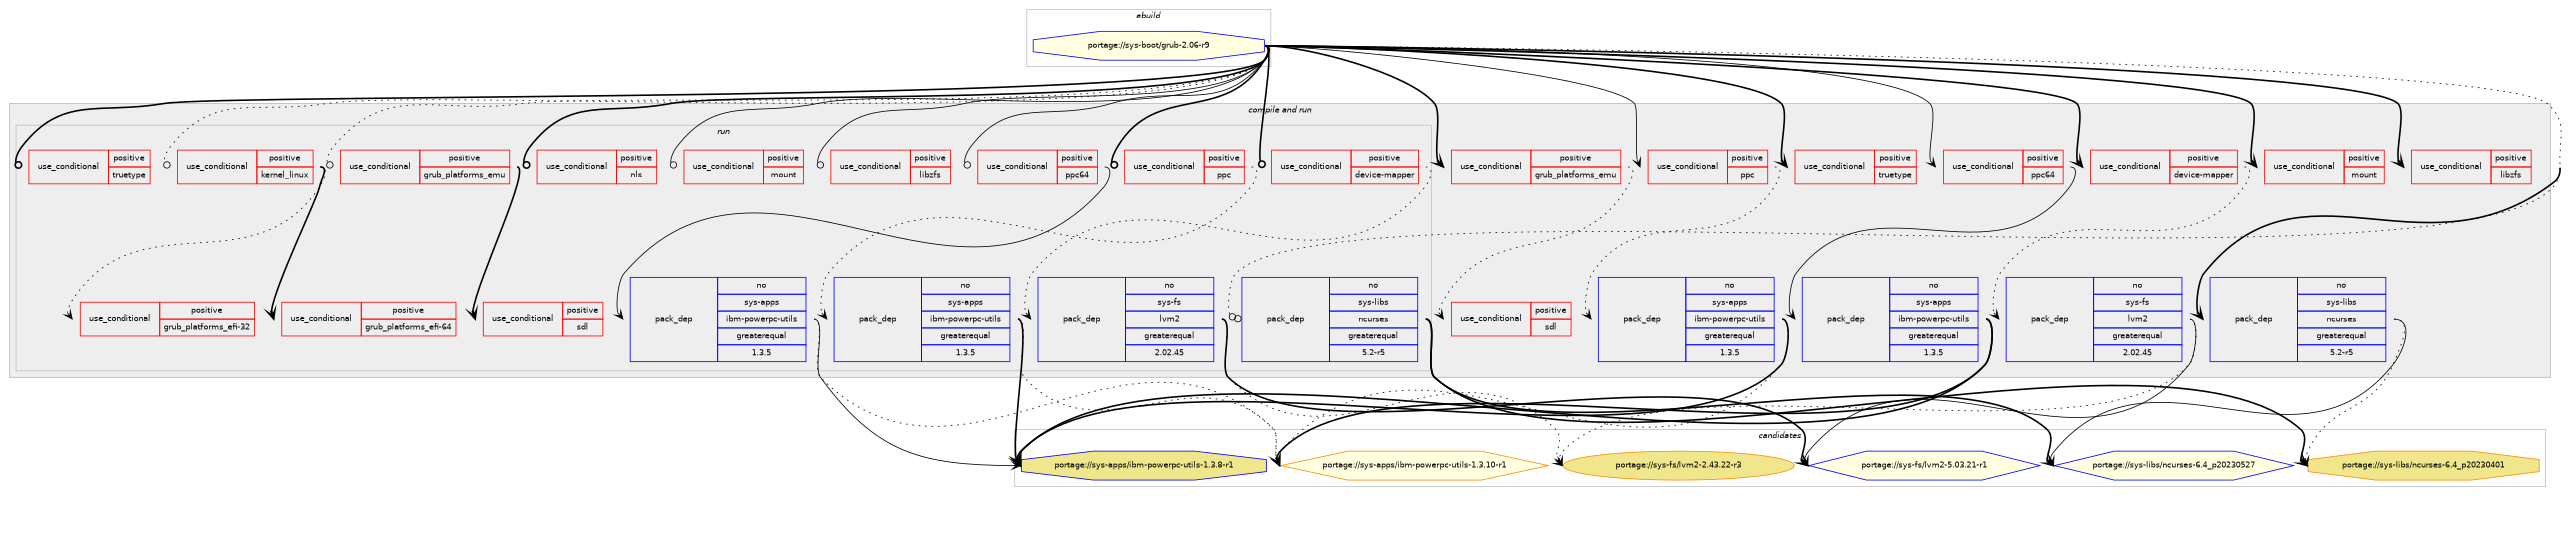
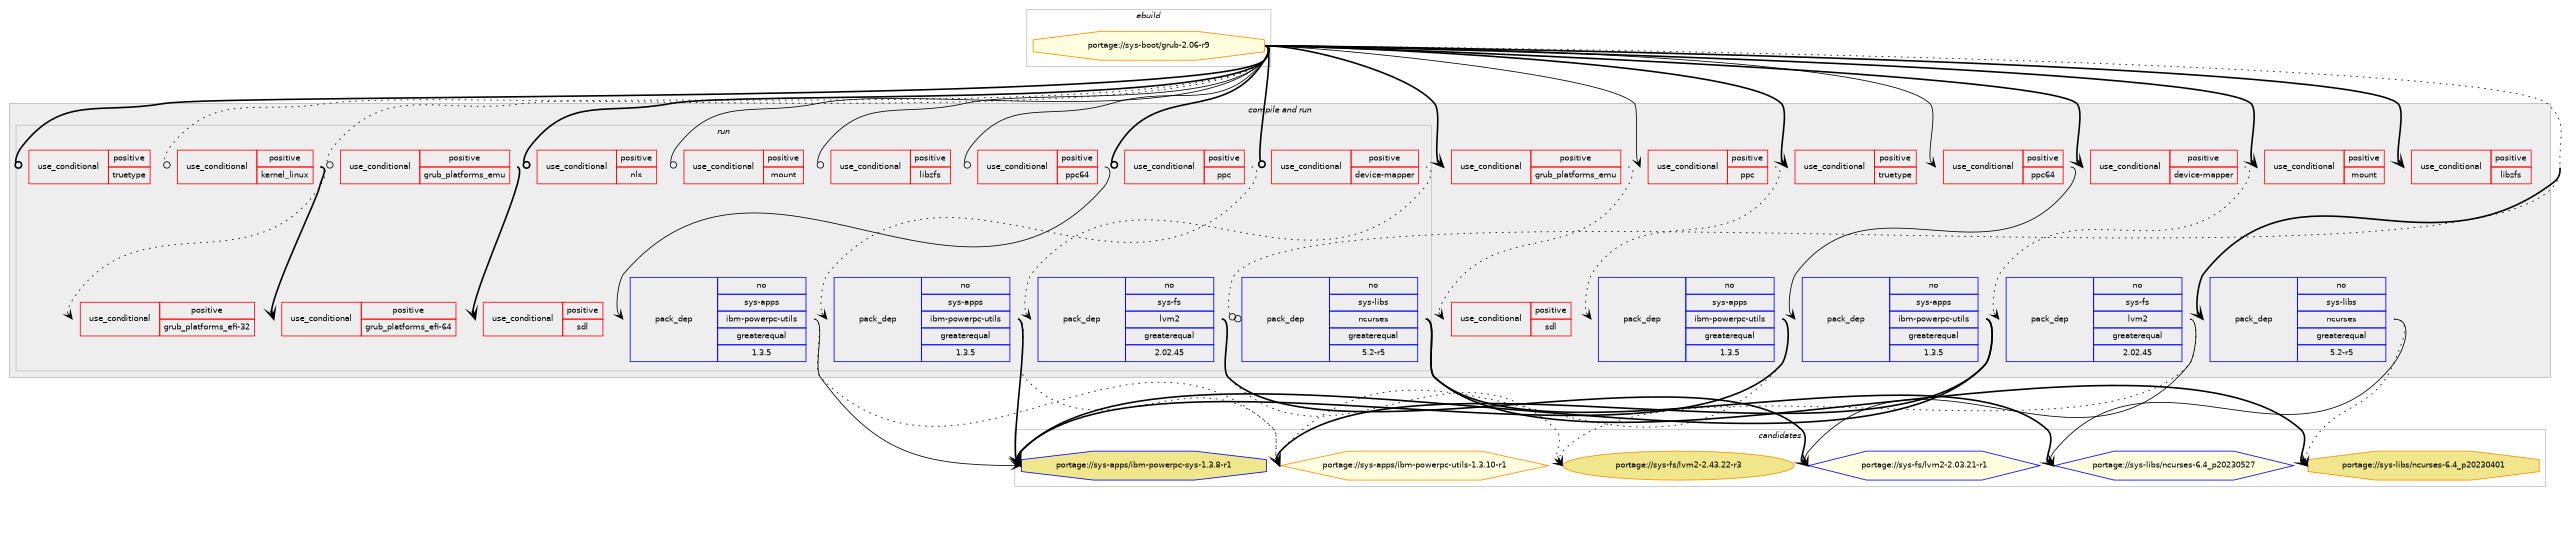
(1149, 46) -> (1149, 46)
(1144, 466) -> (1144, 466)
(1924, 466) -> (1924, 466)
